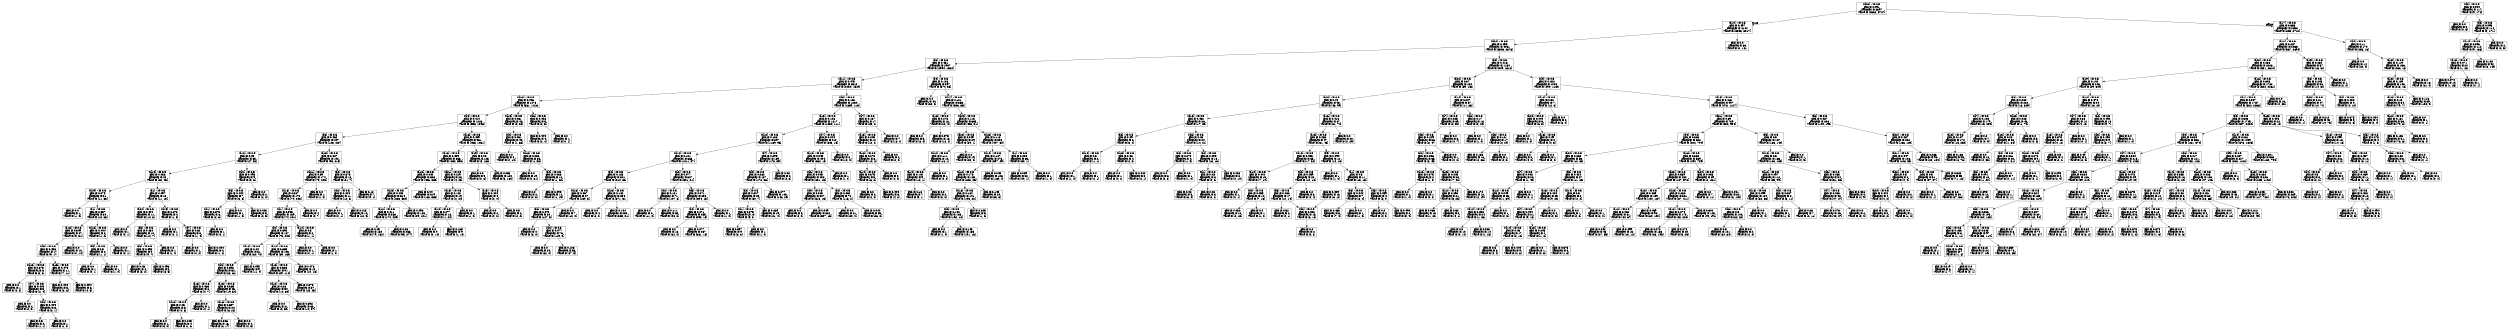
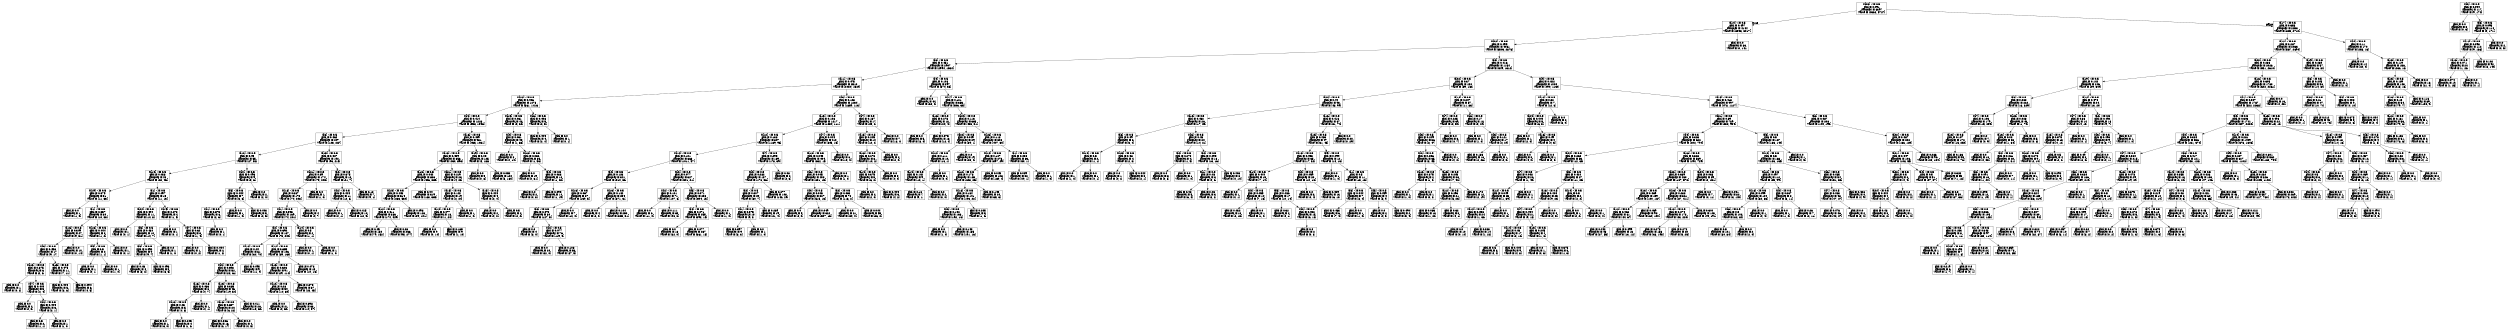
(2240, 120) -> (2240, 120)
(1294, 185) -> (1318, 186)
none -> (252, 307)
